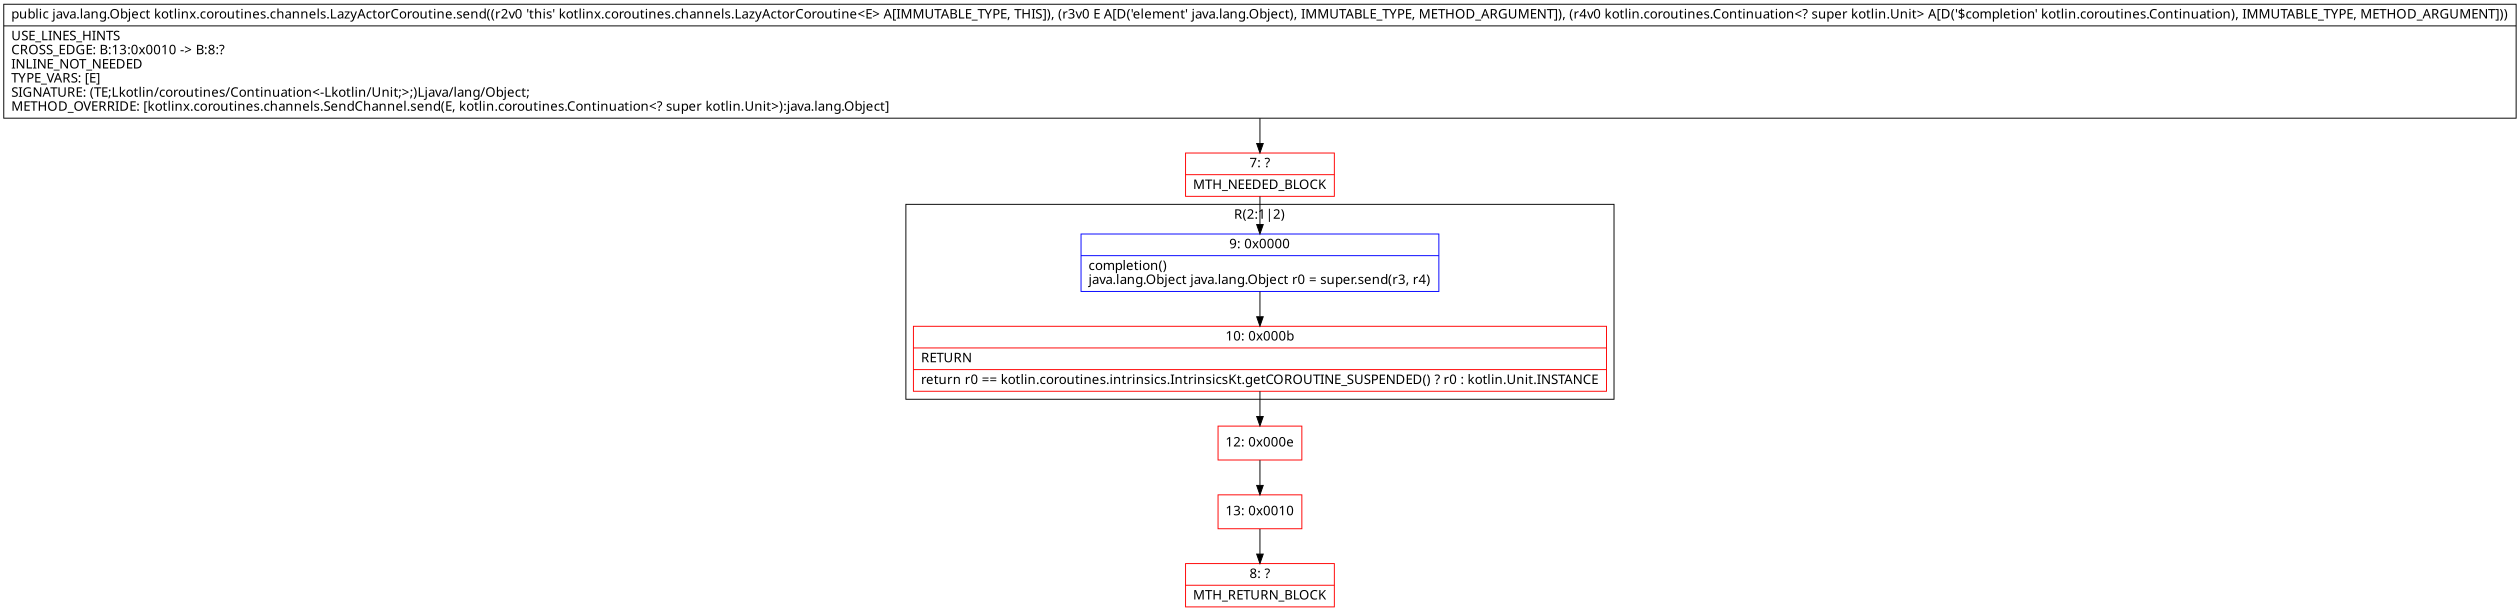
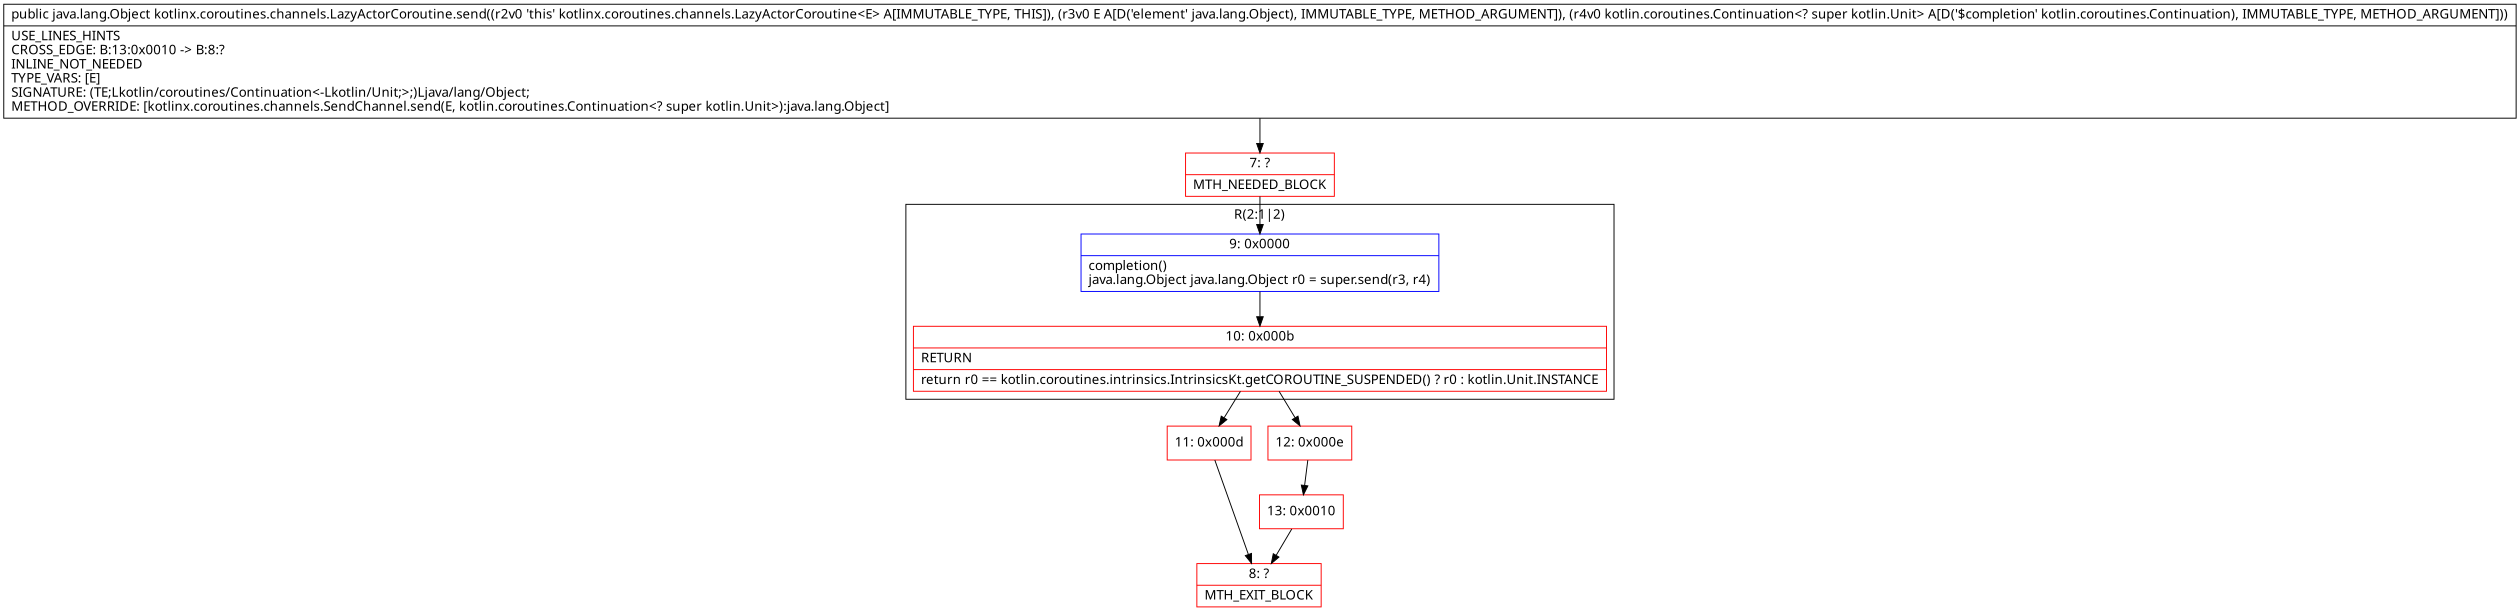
none -> (1209, 443)
(1260, 596) -> (1259, 596)
